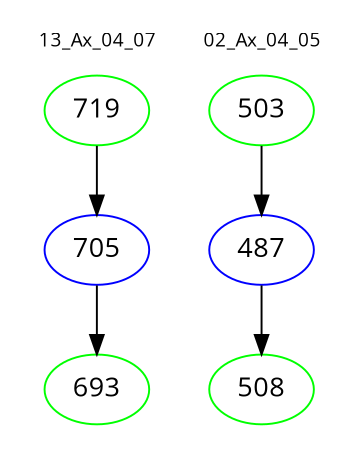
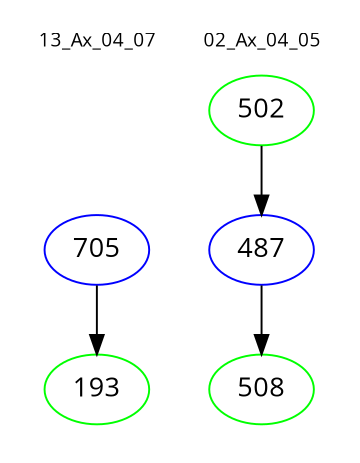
(97, 110) -> none
(262, 110) -> (262, 110)
(97, 389) -> (97, 389)
